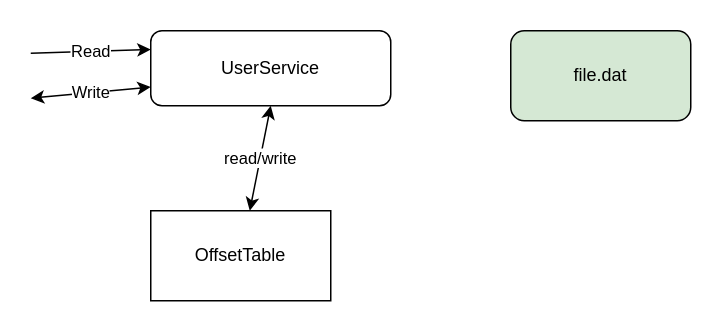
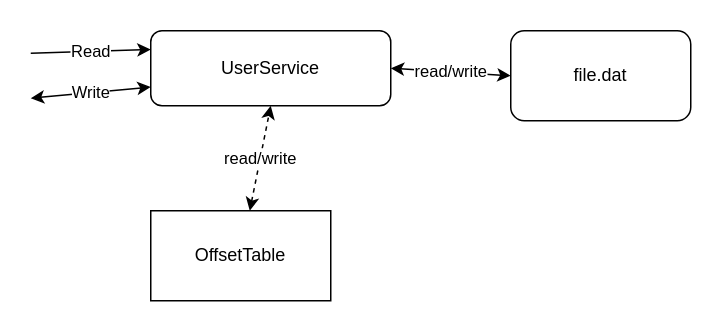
none -> (450, 72)
(601, 76) -> (601, 76)
(255, 183) -> (255, 183)
